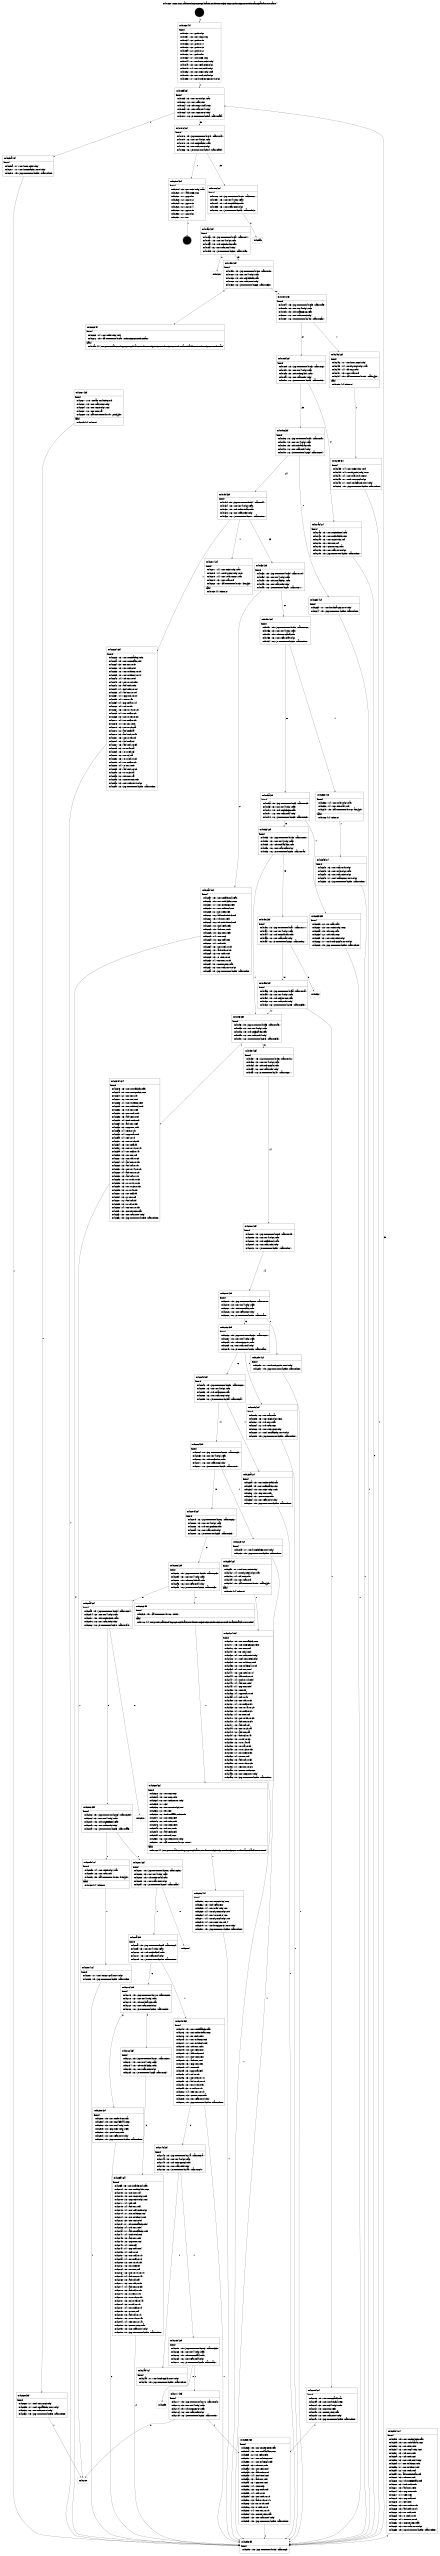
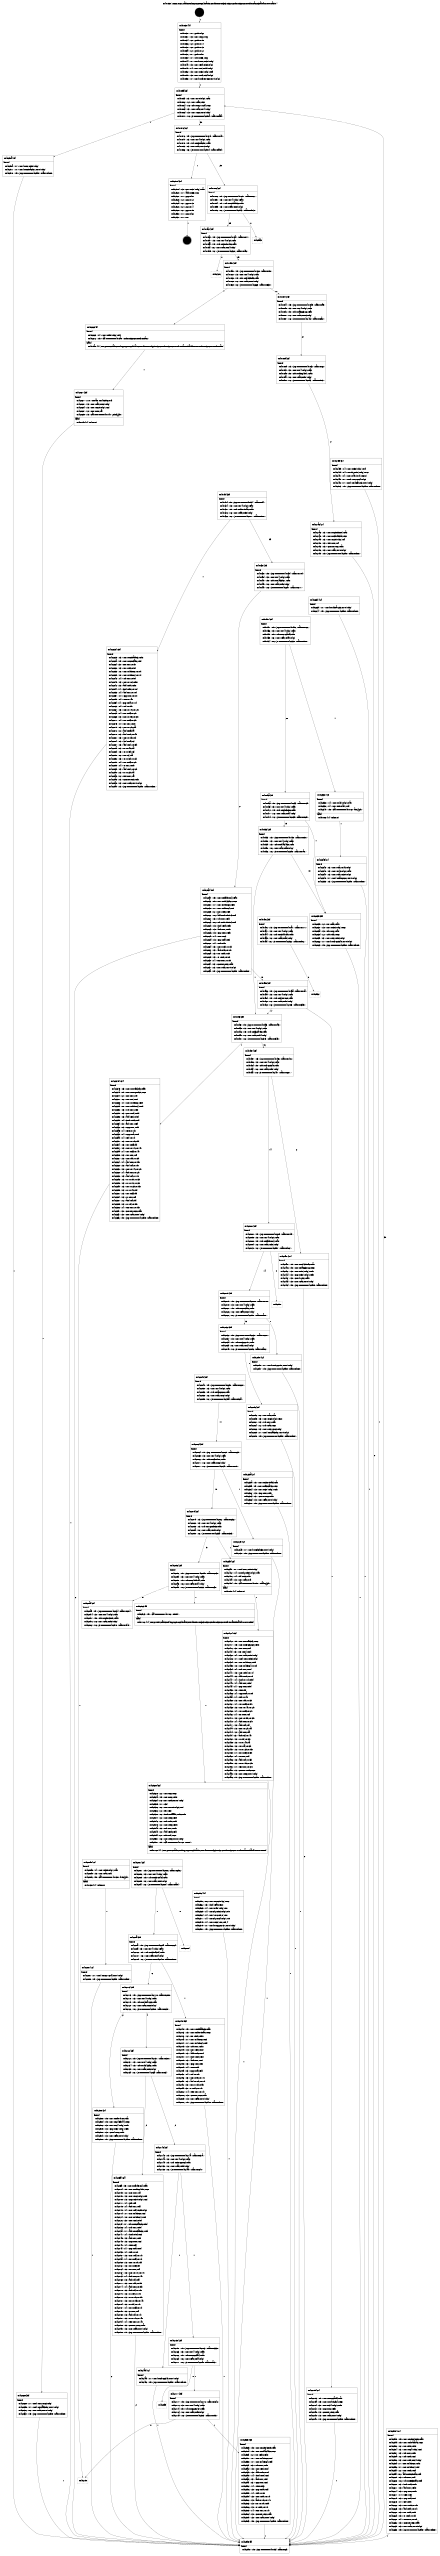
none -> (229, 219)
none -> (129, 369)
(354, 370) -> none
(300, 442) -> none
(228, 577) -> none
(282, 603) -> none
(283, 885) -> (308, 884)
(283, 962) -> (256, 974)
none -> (304, 1271)
none -> (277, 1305)
(232, 1363) -> none
(243, 1437) -> none
none -> (223, 1548)
(75, 1598) -> (75, 1598)
(107, 1818) -> none
(140, 1818) -> none
(214, 1872) -> none
(187, 2125) -> (163, 2110)
(304, 2437) -> (330, 2492)
(64, 2447) -> (89, 2540)
none -> (172, 2478)
